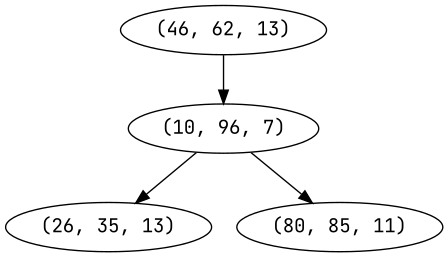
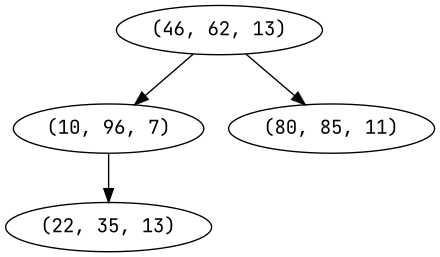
(276, 173) -> (270, 75)
(109, 227) -> (109, 227)
